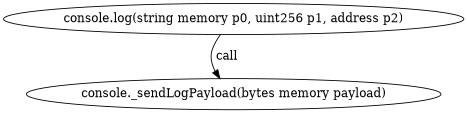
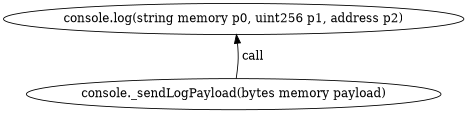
(212, 52) -> (238, 61)
